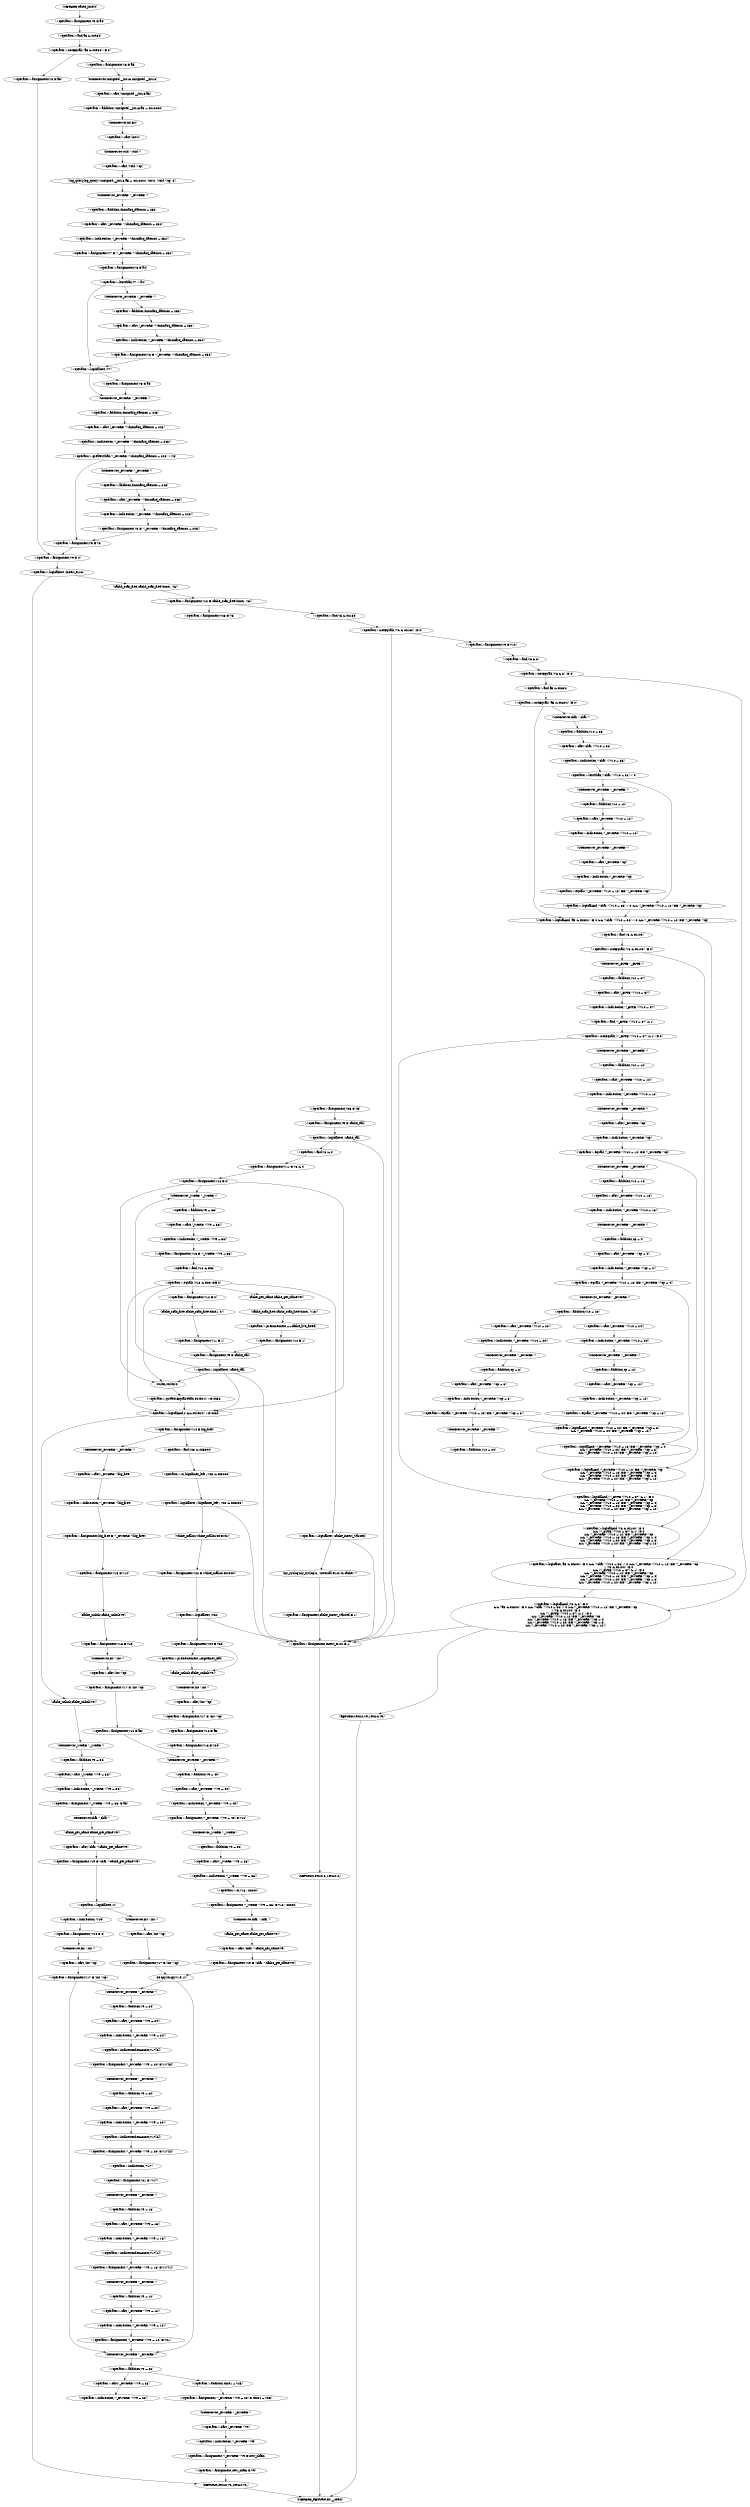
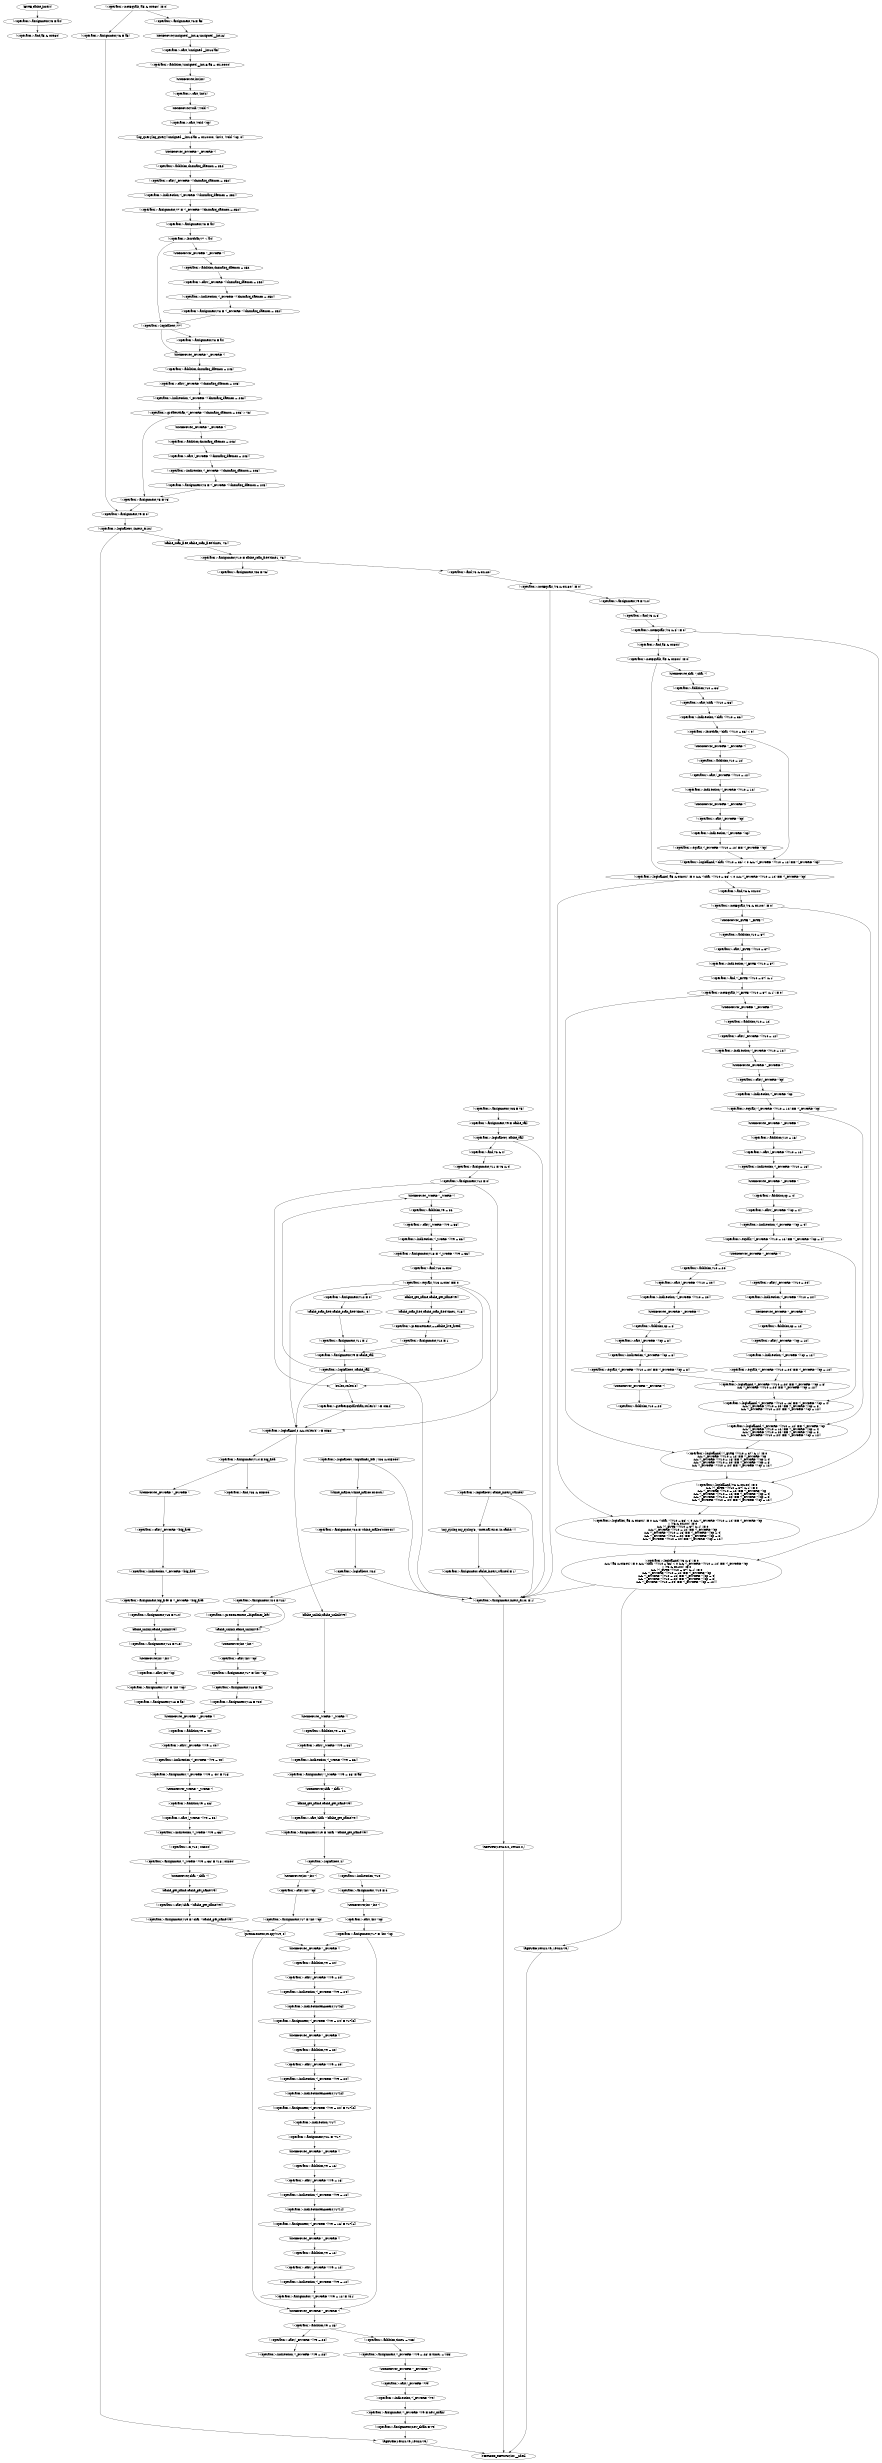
(80, 7) -> (37, 7)
(80, 42) -> none
(196, 1475) -> none
(171, 1978) -> (265, 1934)
